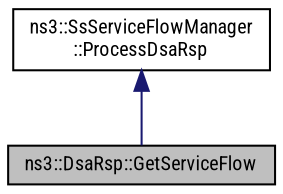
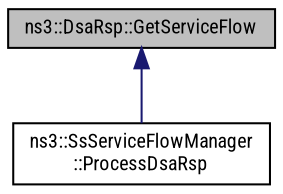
(142, 118) -> (142, 96)
